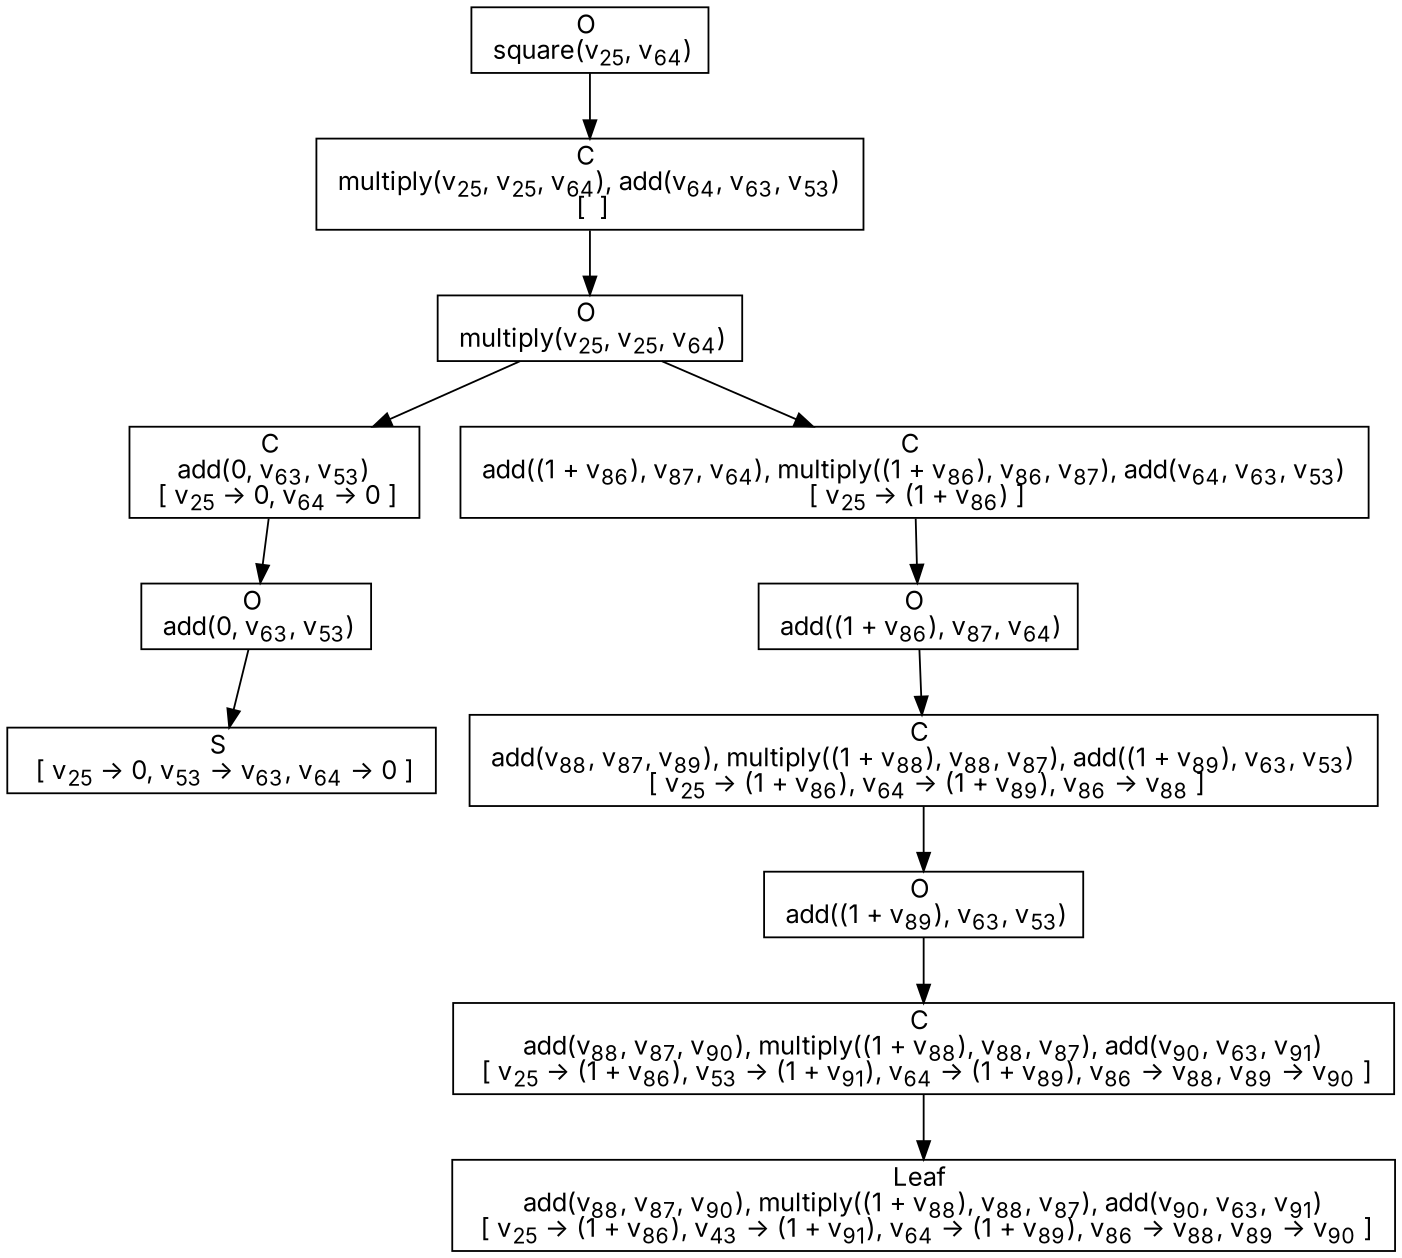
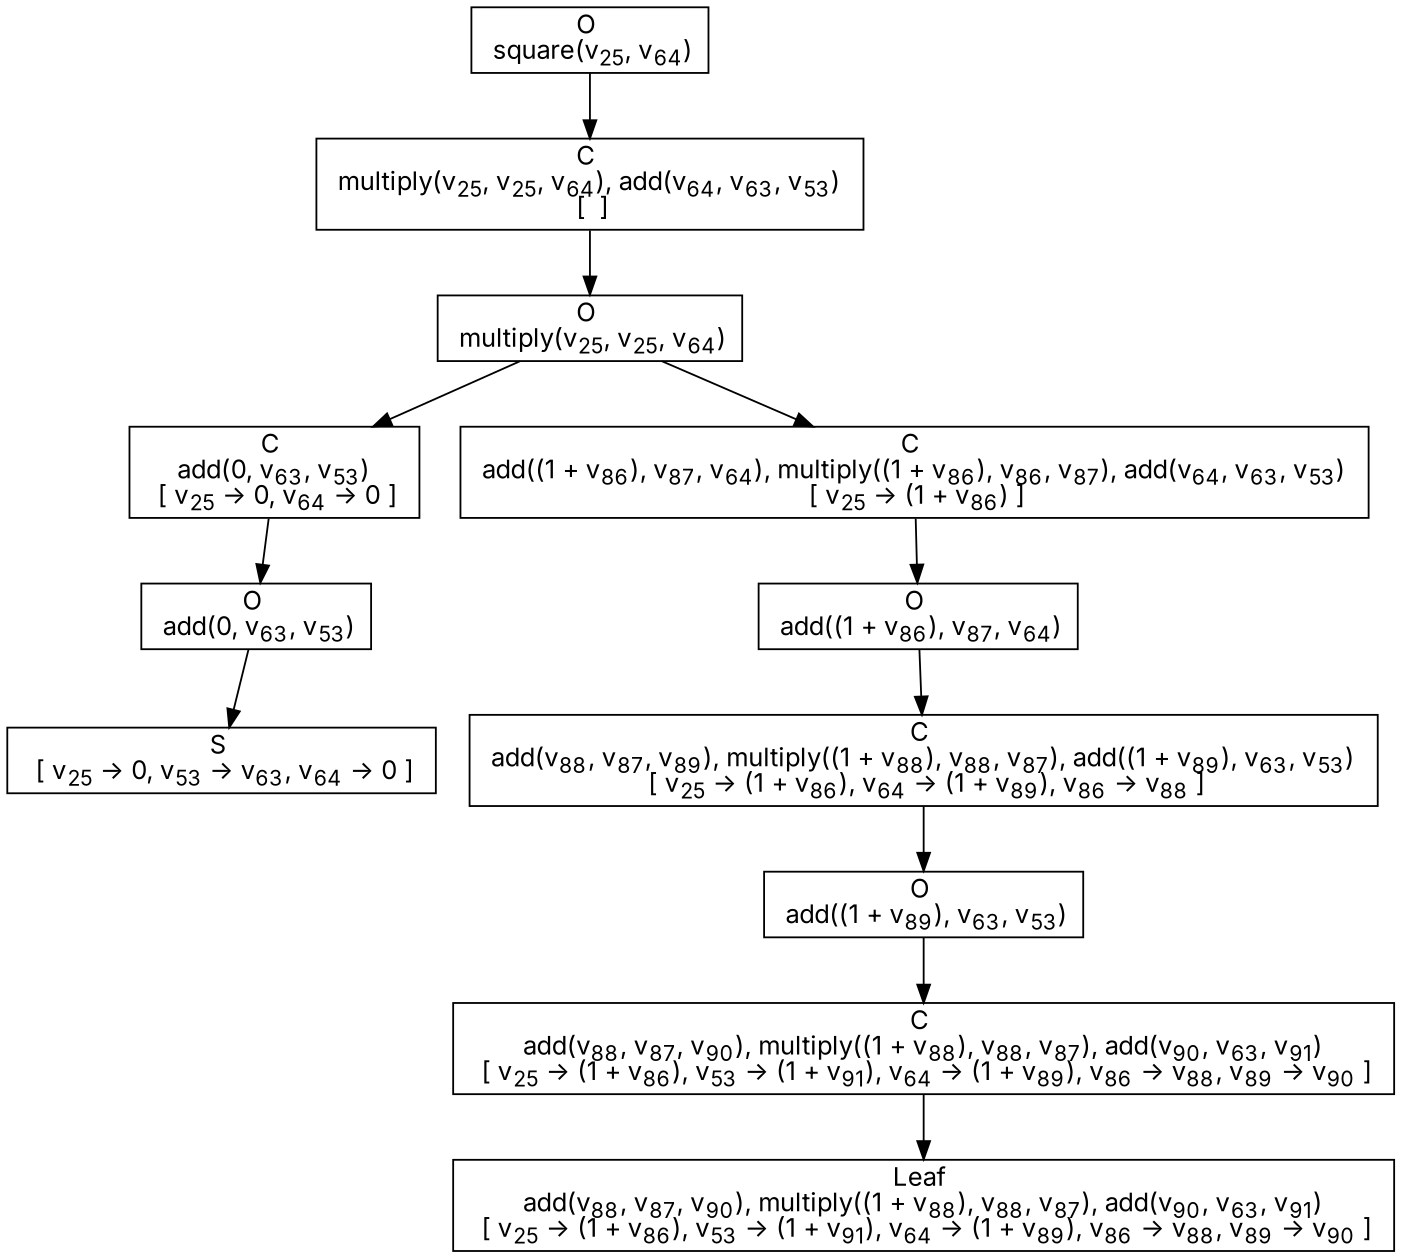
(724, 1229) -> (724, 1229)
